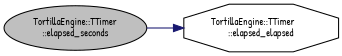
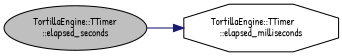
(261, 28) -> (261, 28)
